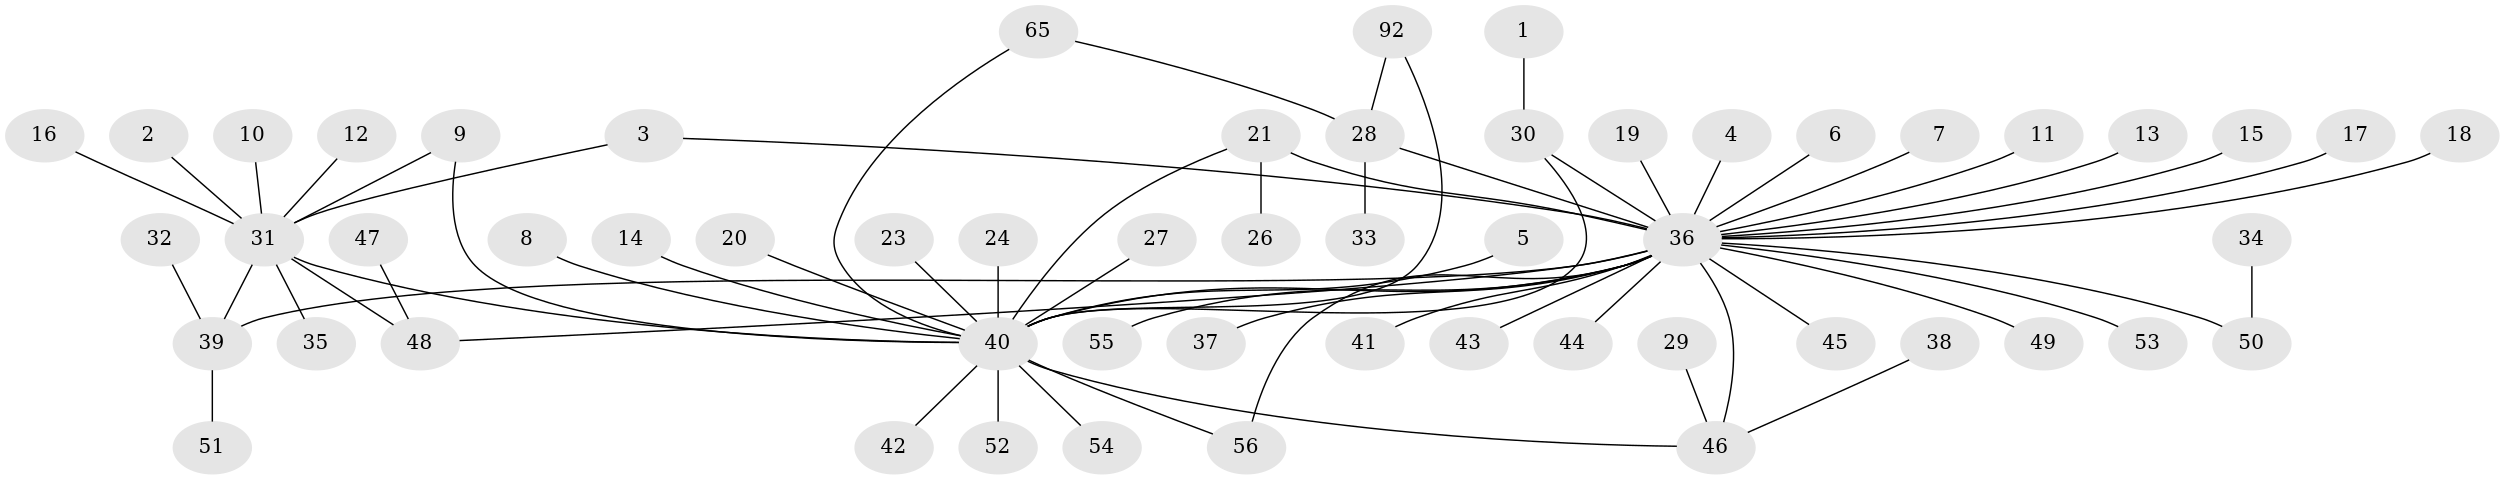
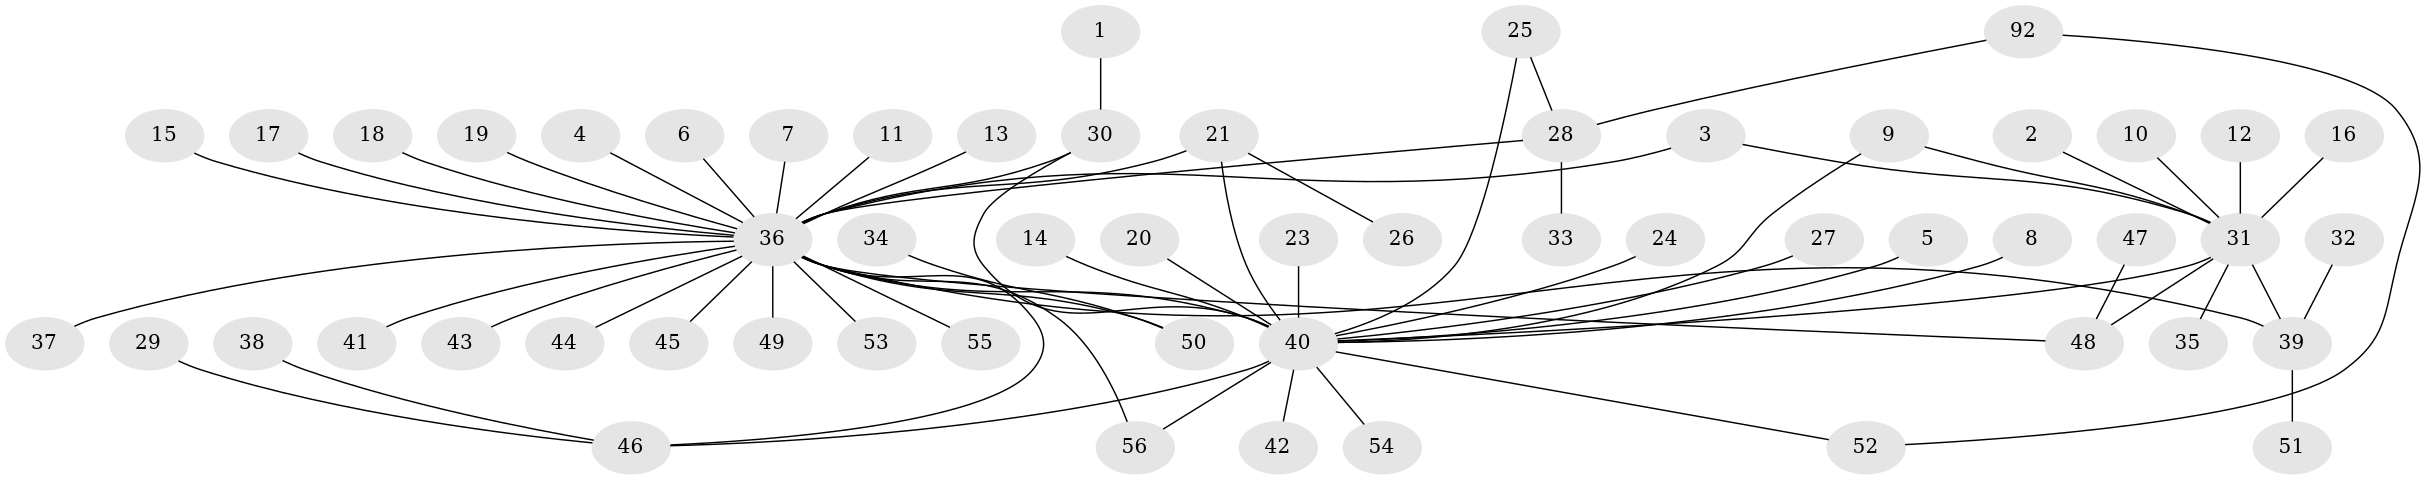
(1039, 32) -> (1521, 32)
(1419, 263) -> (2390, 294)
